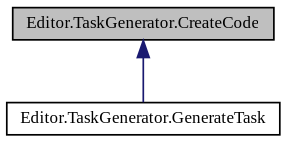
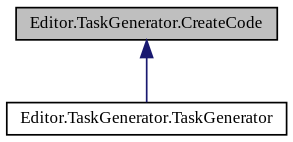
(143, 119) -> (147, 119)
